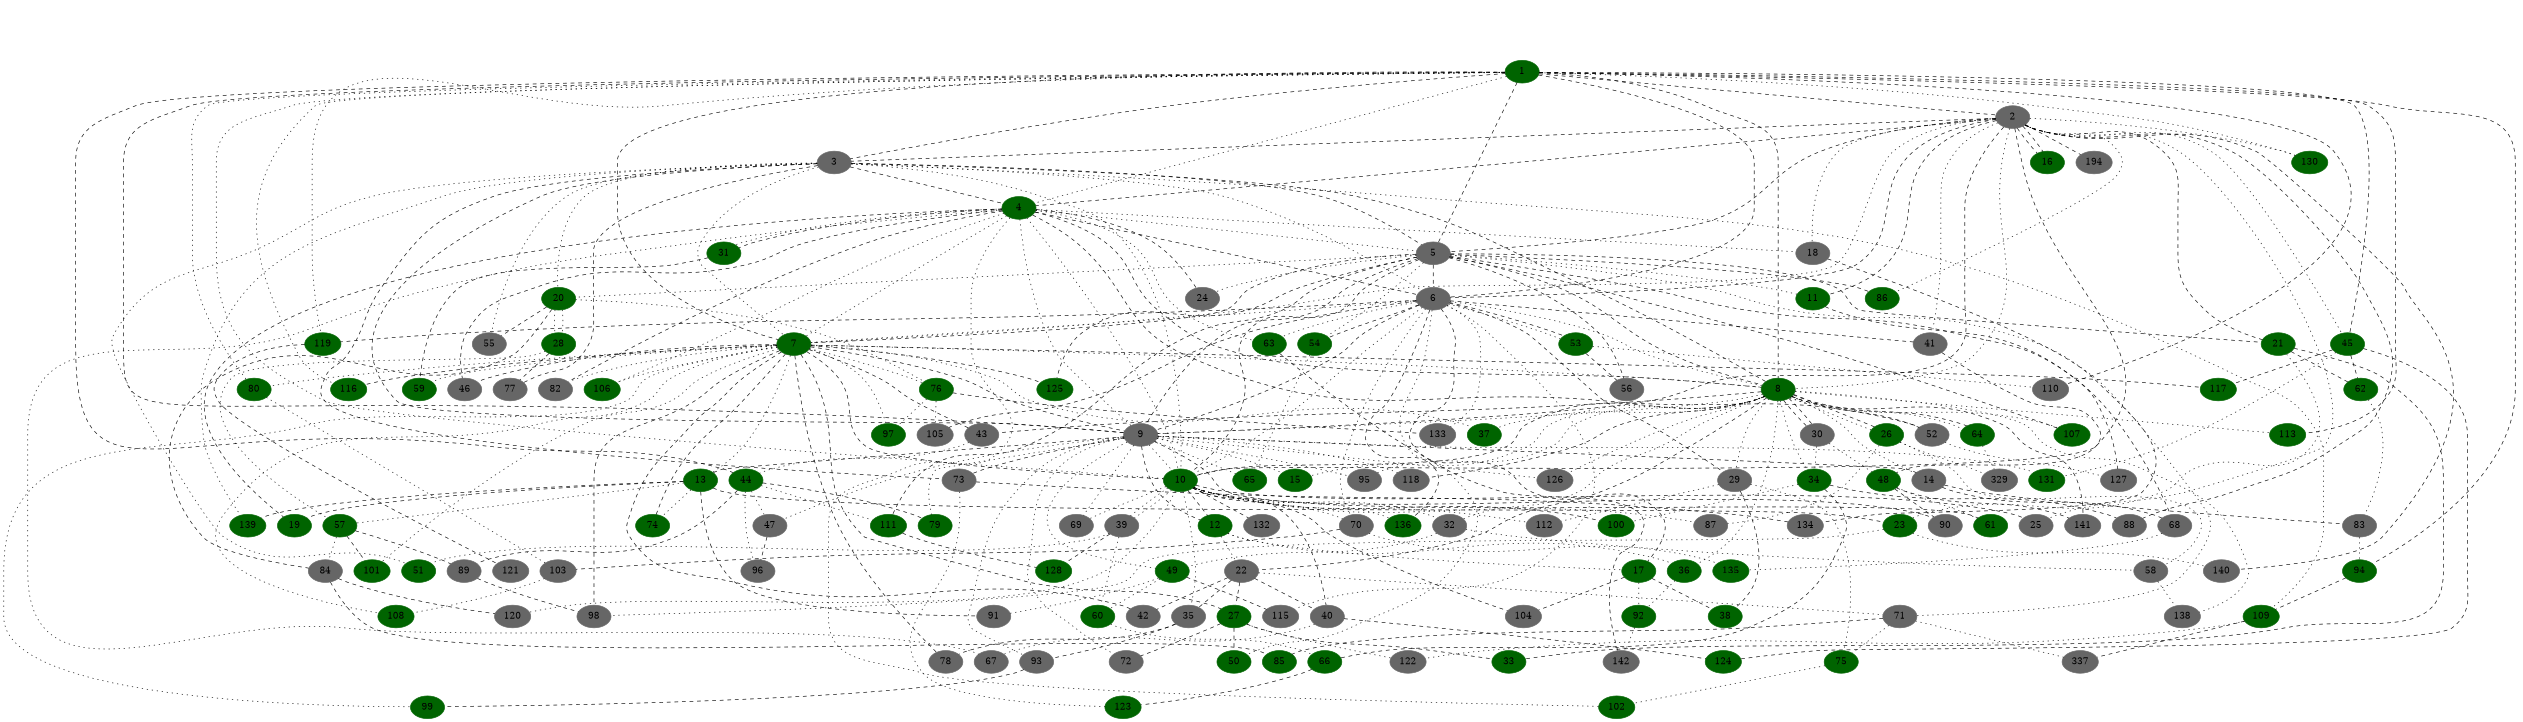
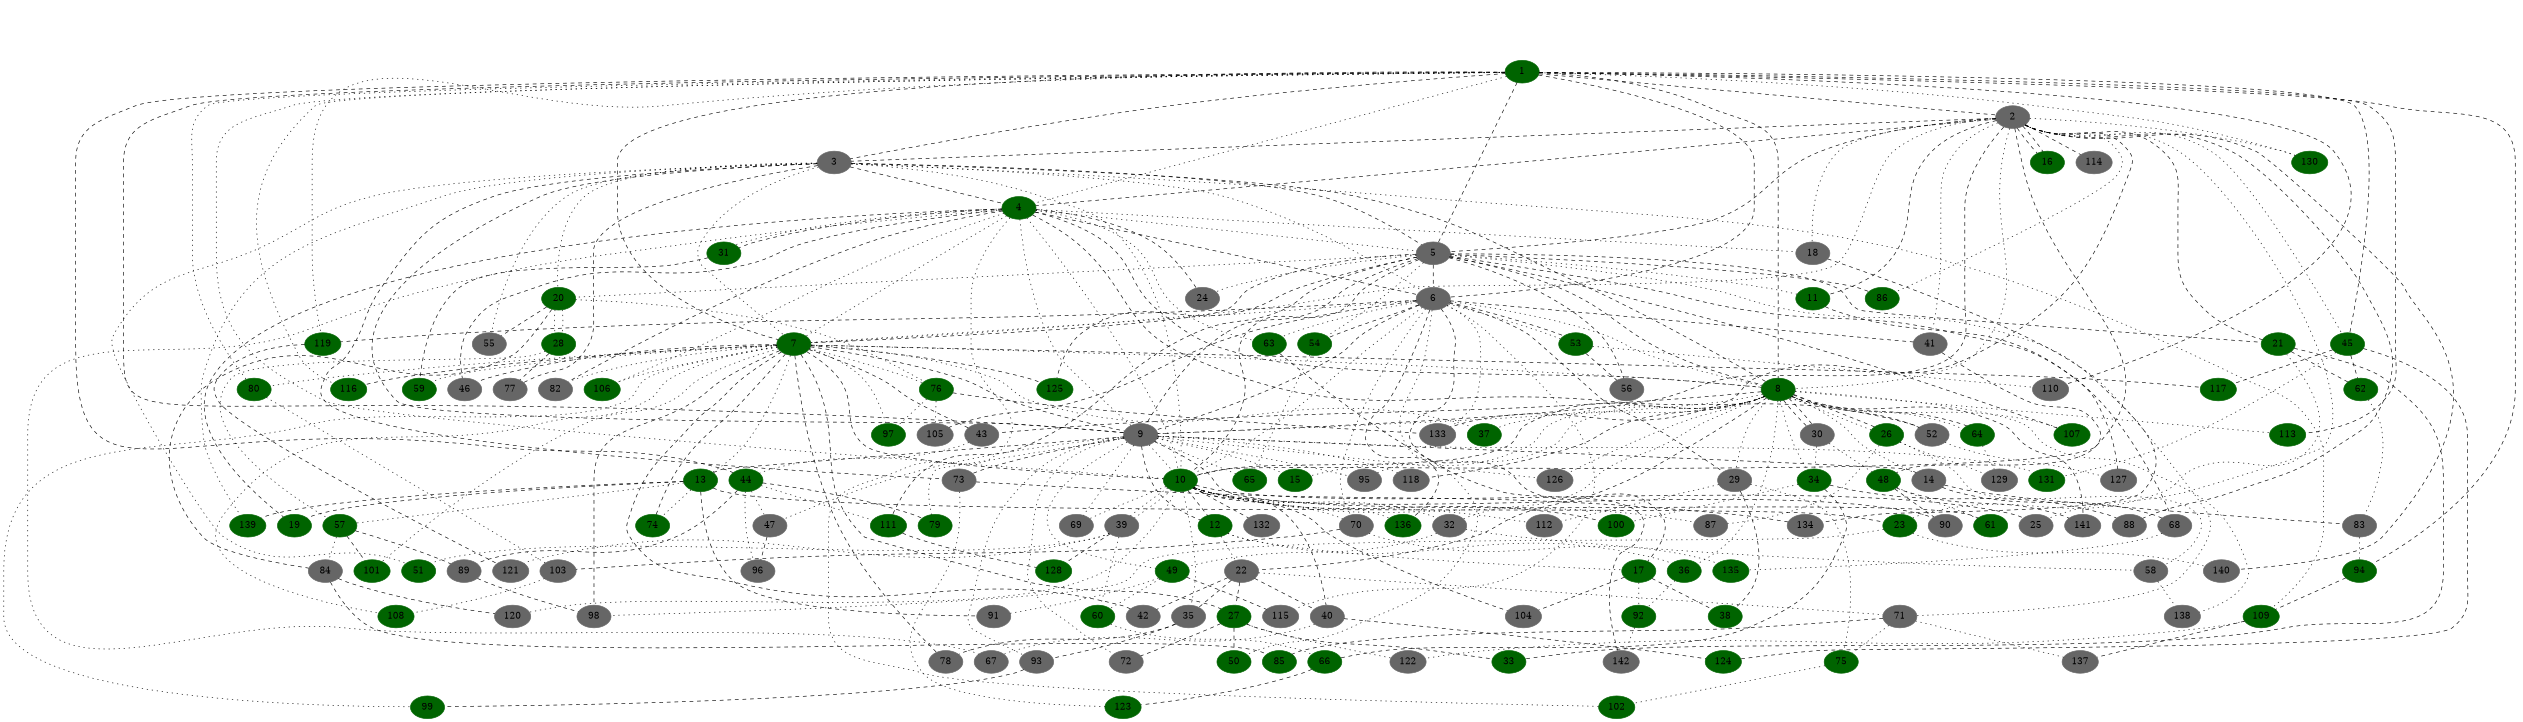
(2094, 162) -> (2094, 162)
(1764, 282) -> (1985, 349)
(1999, 480) -> (1999, 480)
none -> (773, 544)
(2080, 662) -> (2080, 662)
